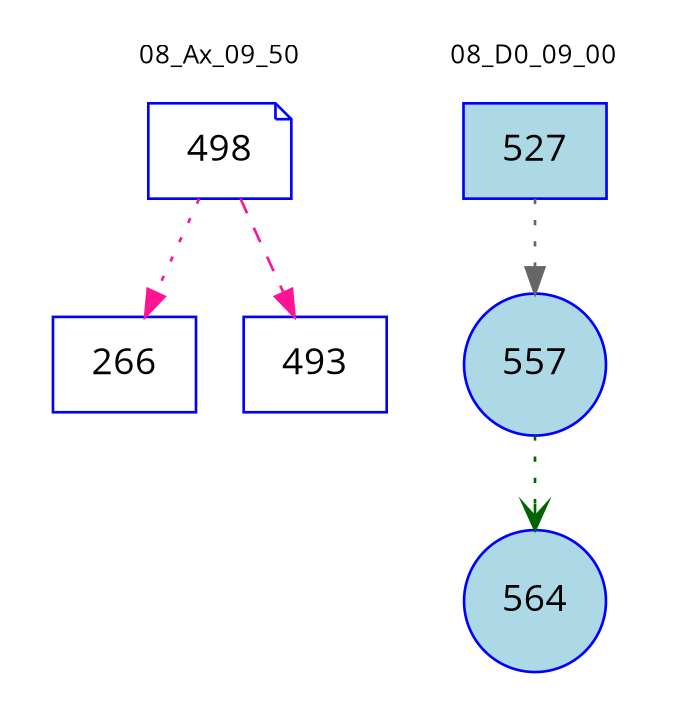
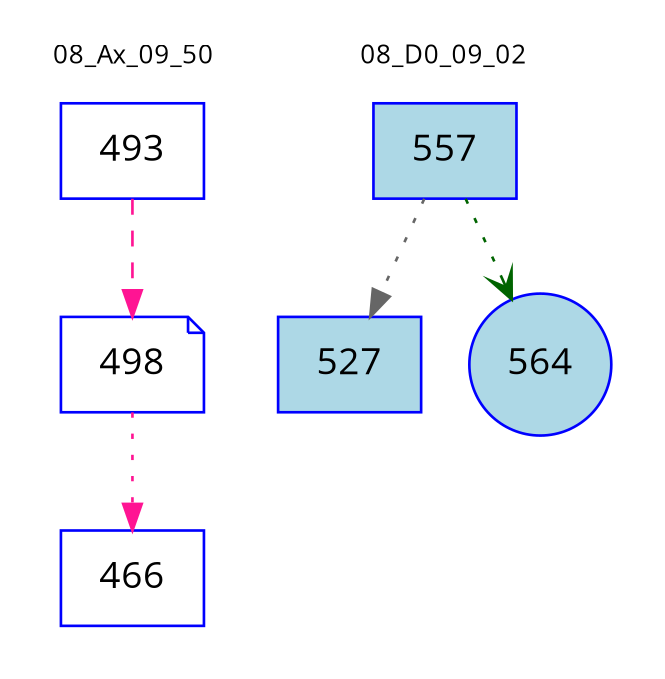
(535, 57) -> (445, 57)
(535, 233) -> (403, 246)
(262, 246) -> (132, 244)
(124, 365) -> (132, 578)
(535, 365) -> (445, 151)
